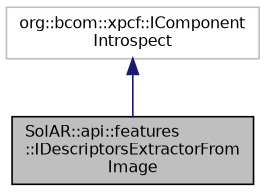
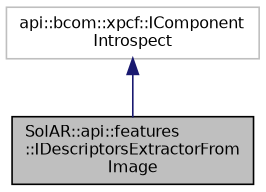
(133, 33) -> (133, 33)
